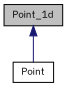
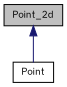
(33, 15) -> (33, 15)
